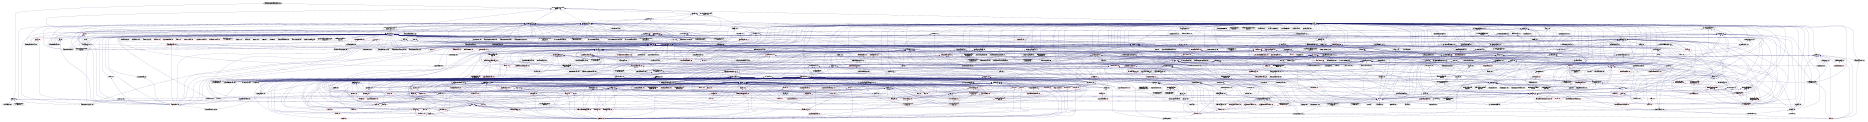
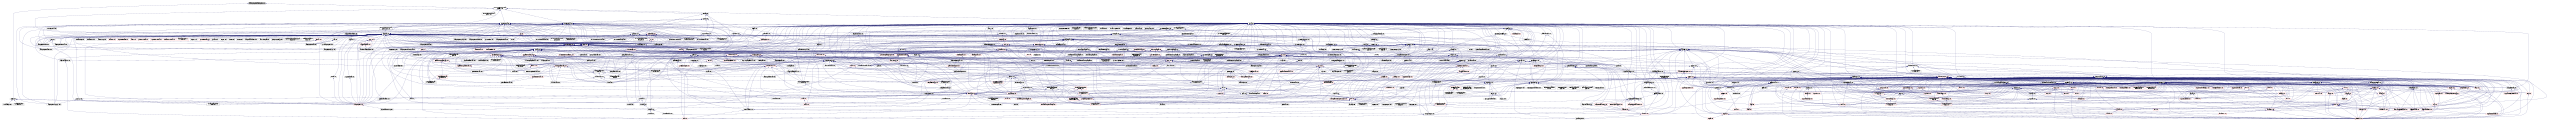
(1625, 72) -> none
